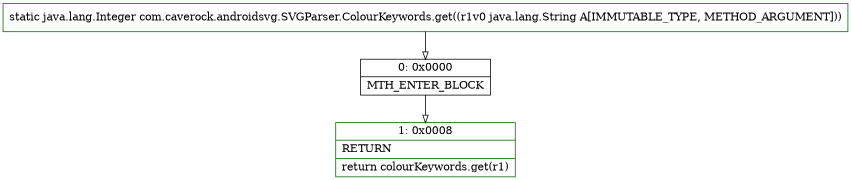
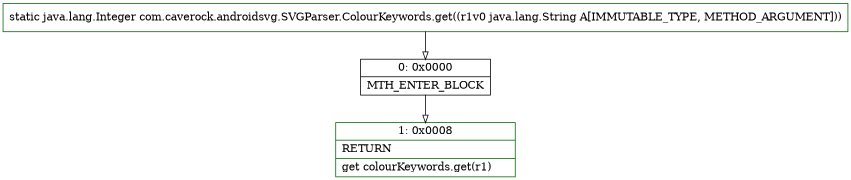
(425, 167) -> (417, 167)
